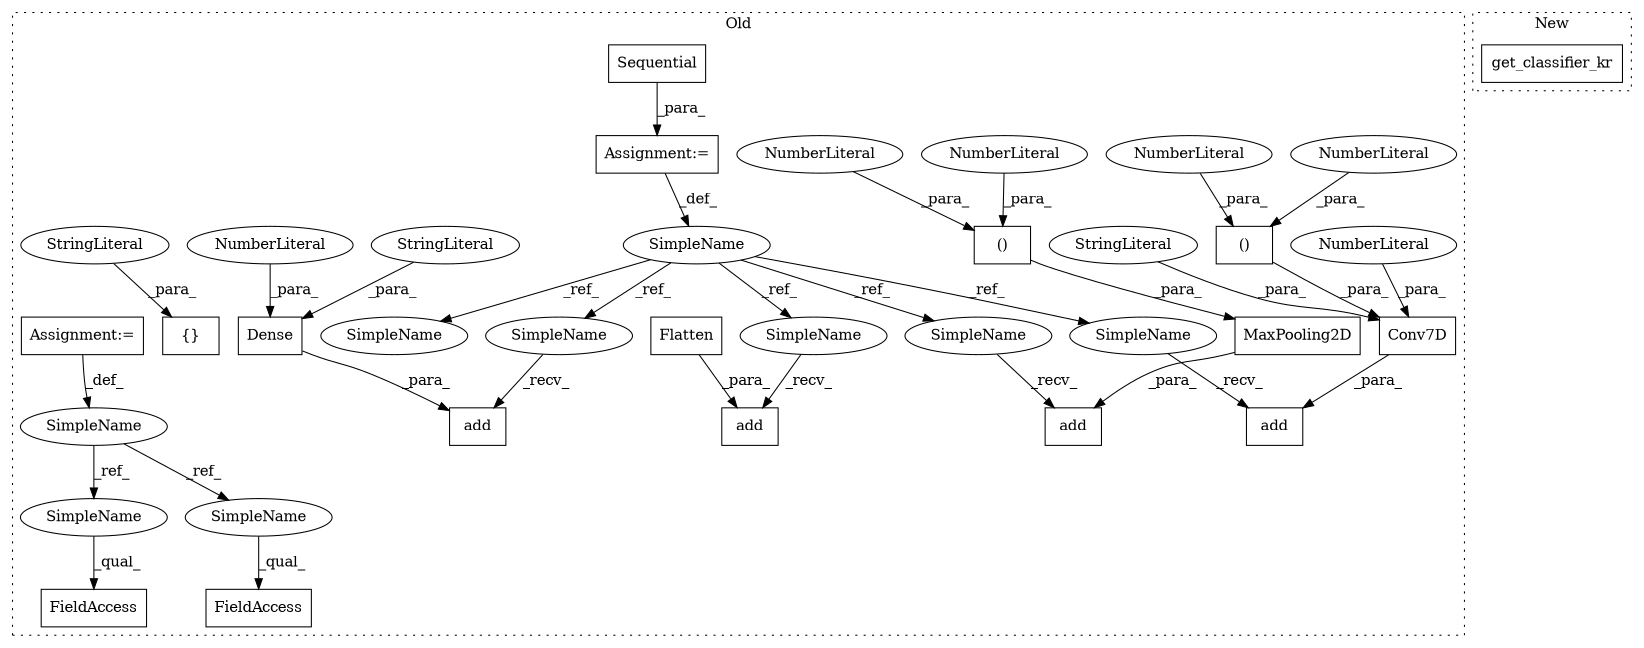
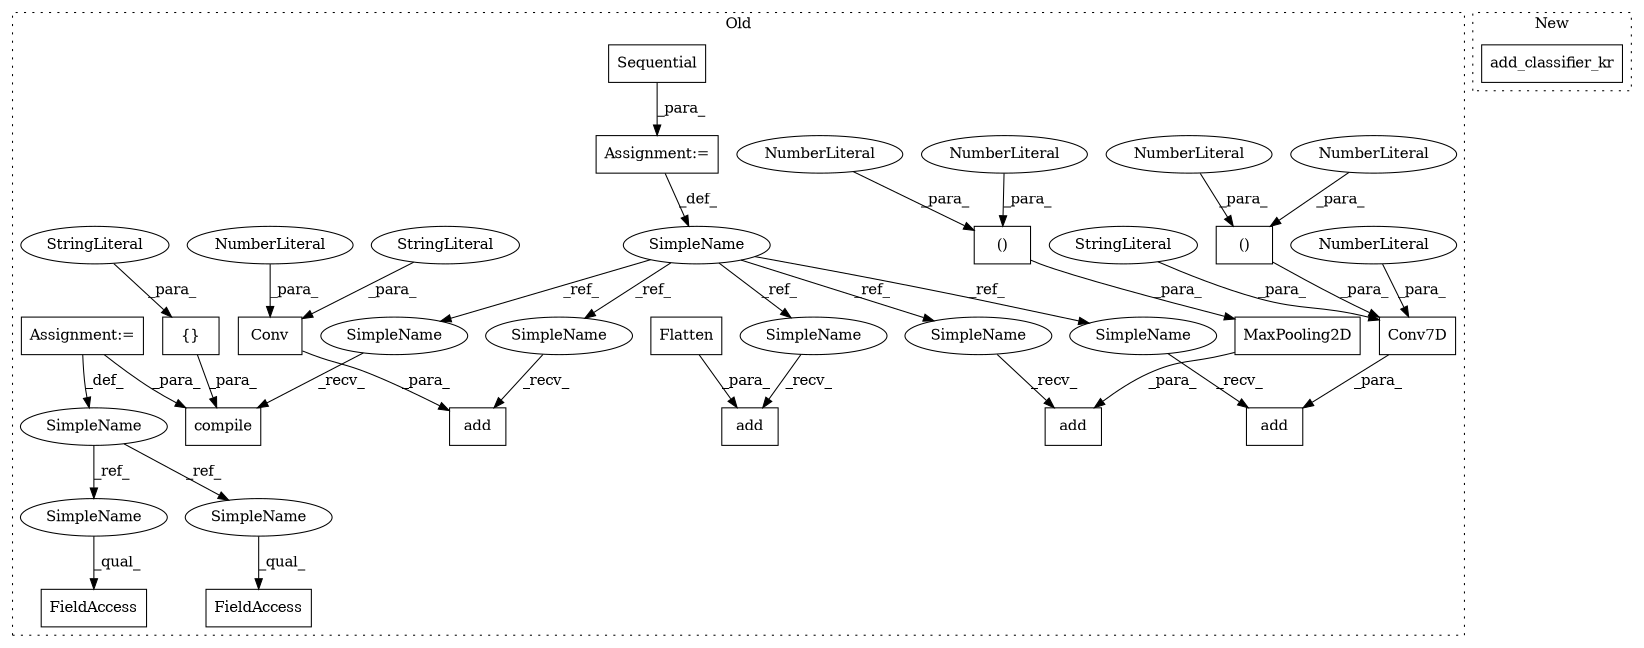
(1552, 64) -> (1552, 64)
(270, 336) -> (270, 336)
none -> (223, 427)
